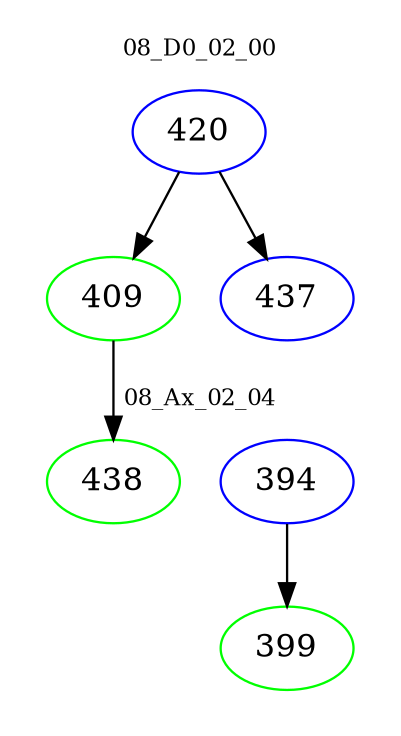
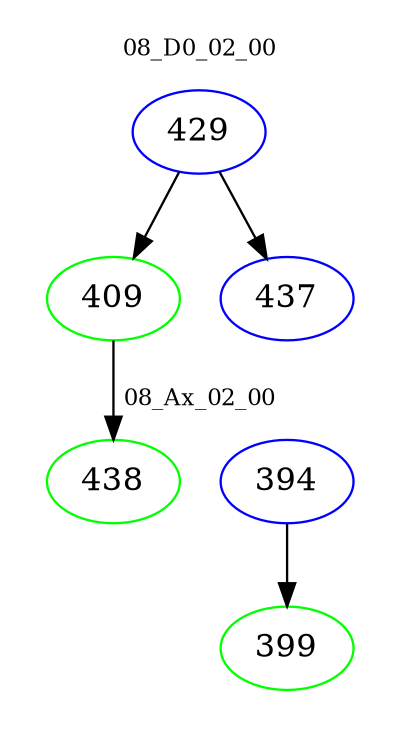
(199, 132) -> (199, 132)
(200, 399) -> (200, 399)
